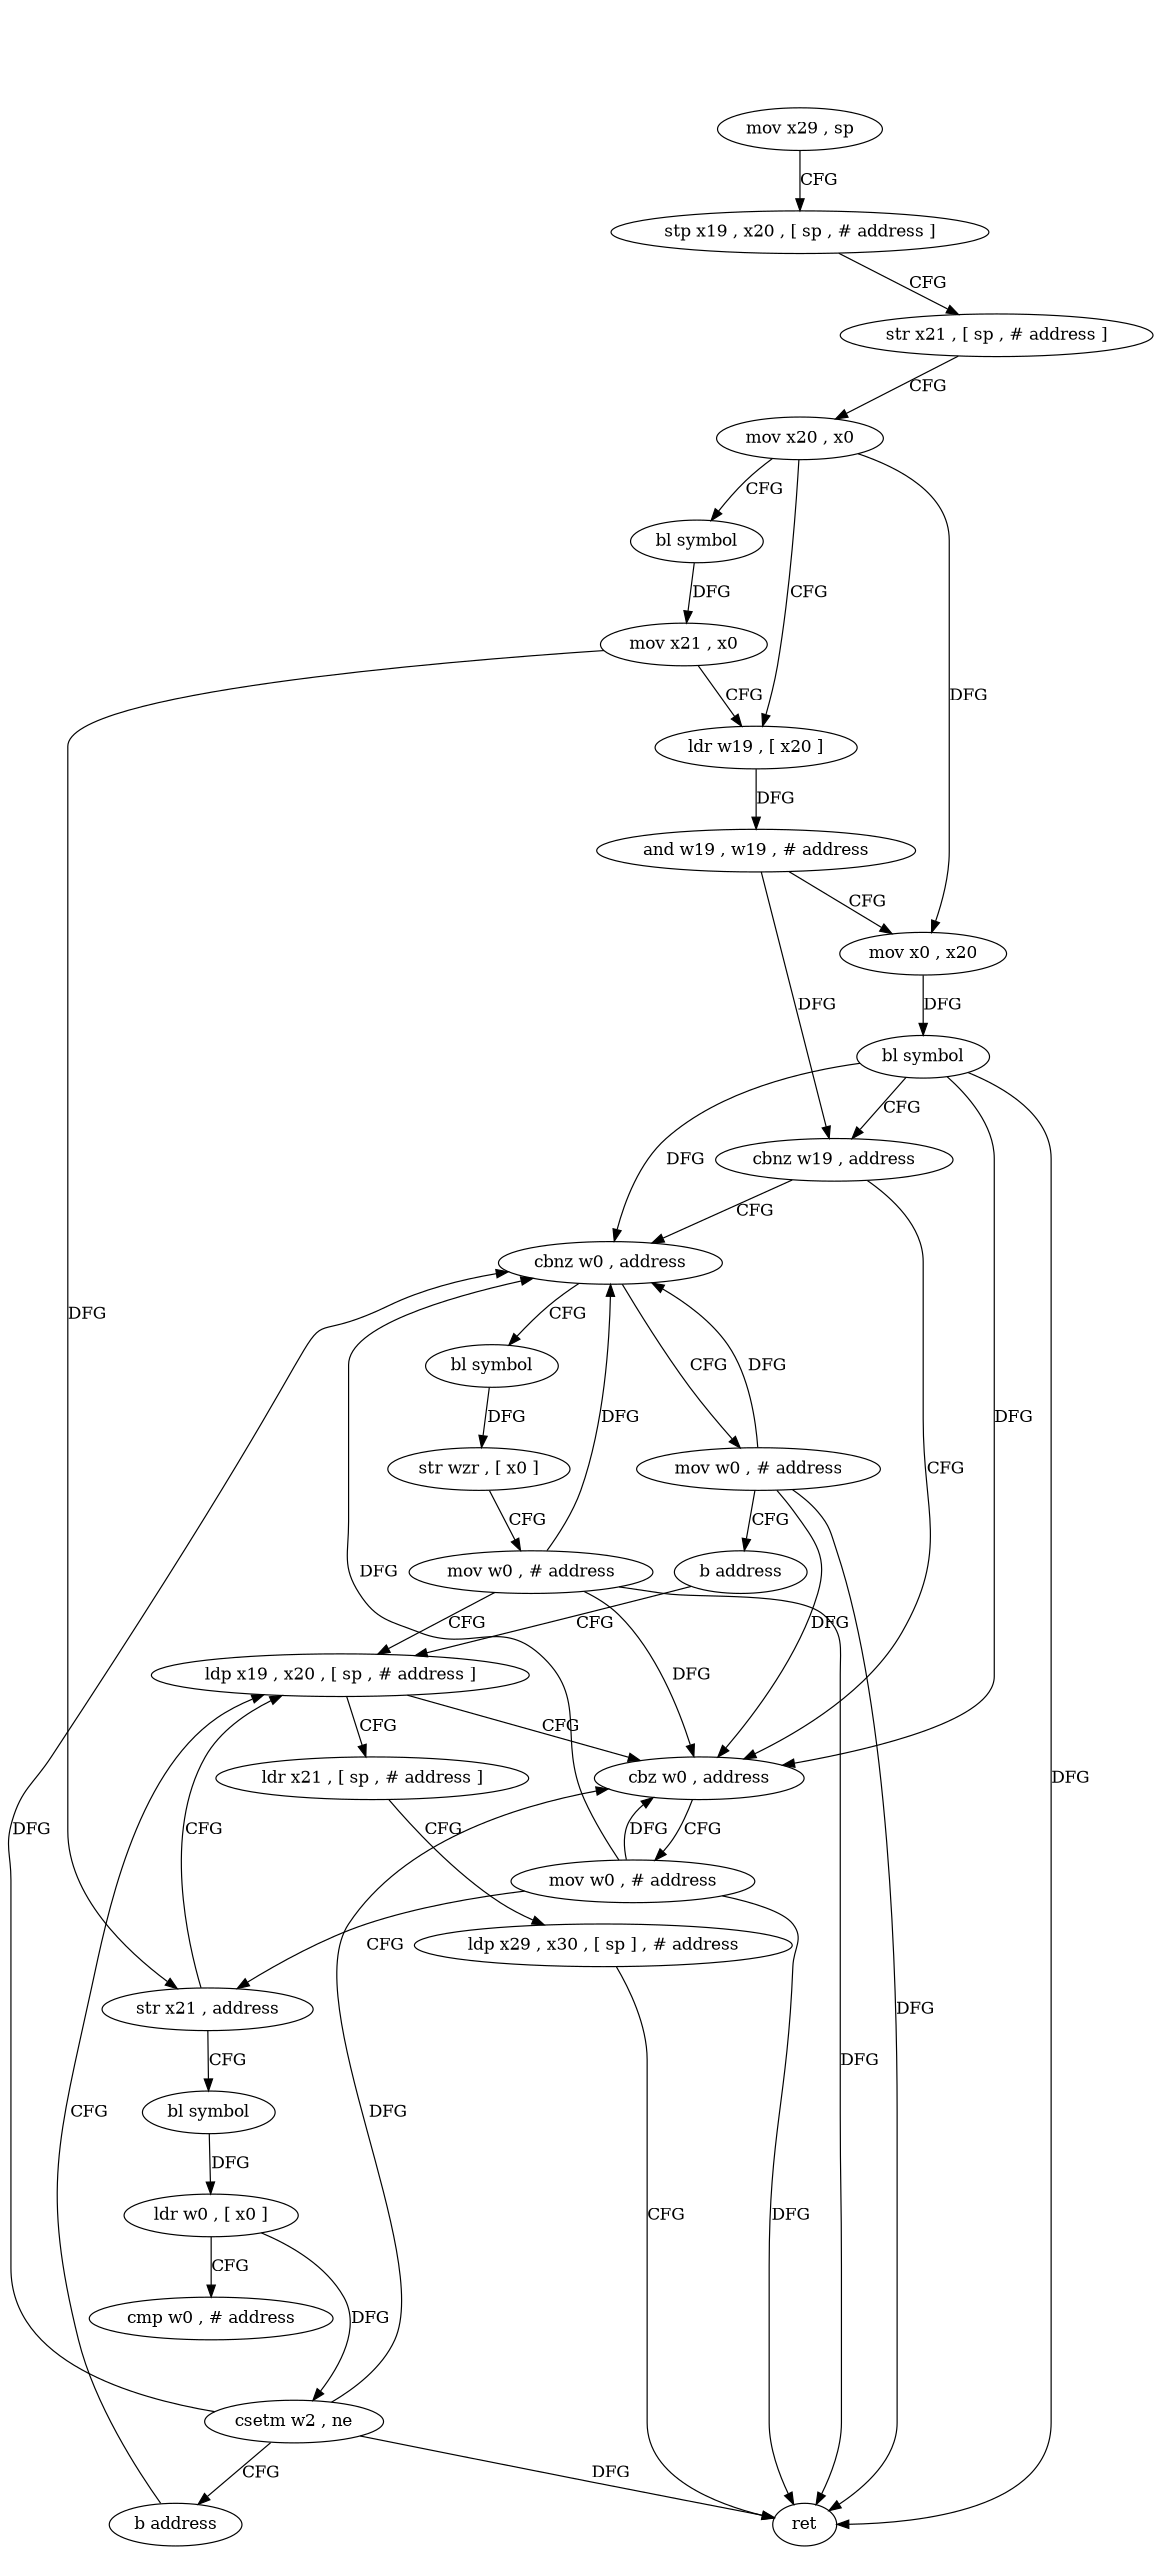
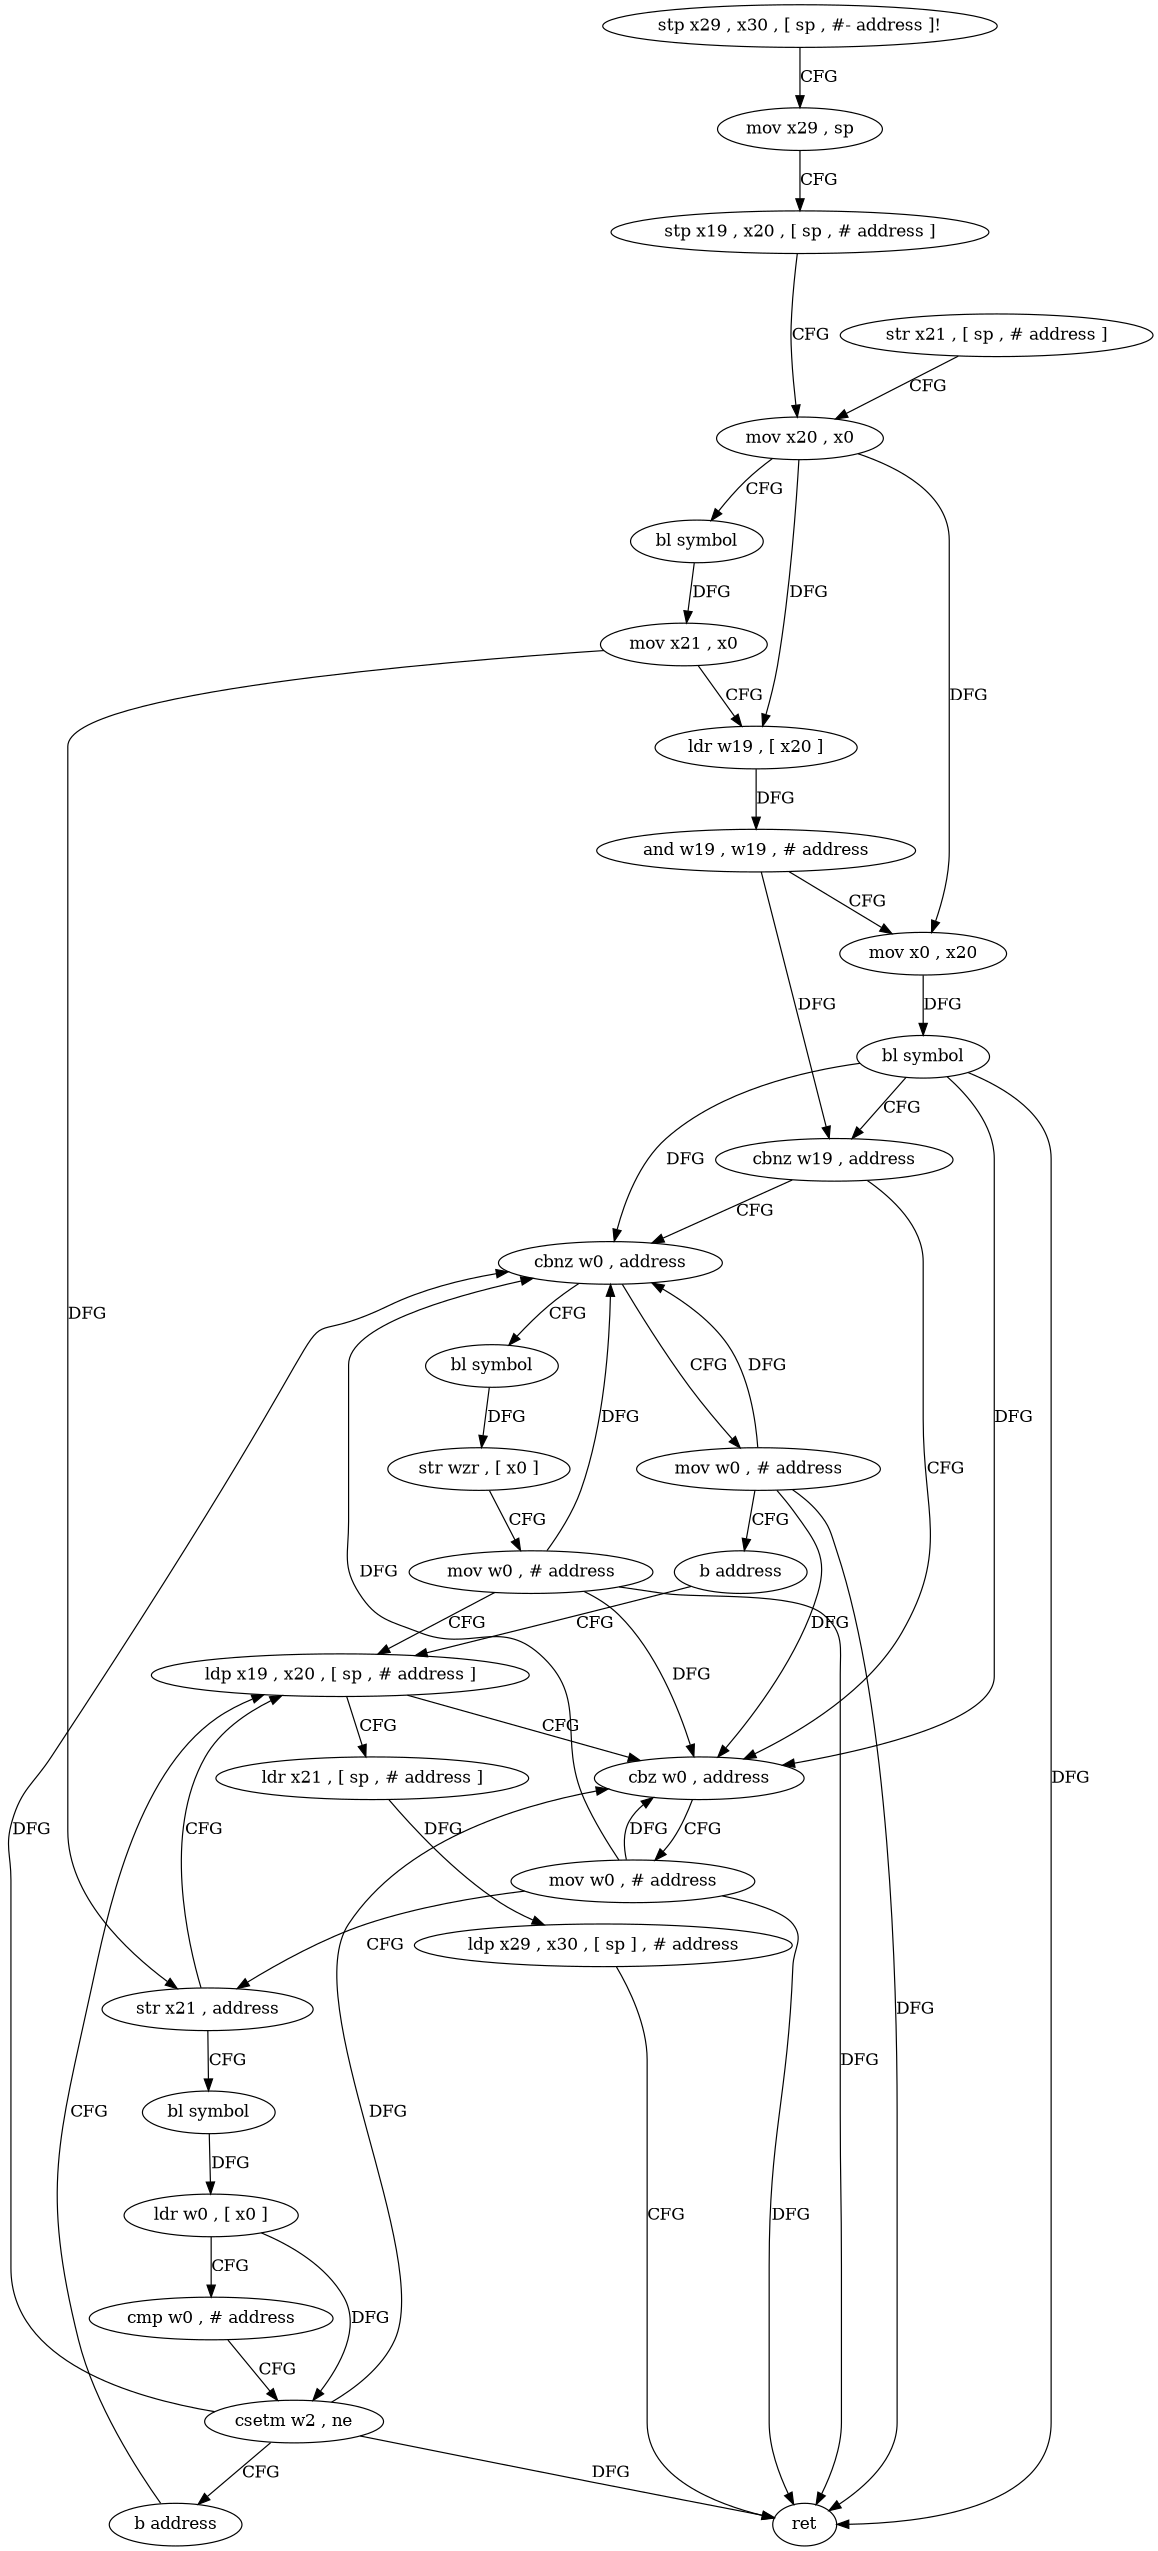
none -> (800, 26)
(893, 281) -> (791, 329)
(809, 593) -> (809, 593)
(443, 1830) -> (443, 1830)
none -> (249, 2366)
